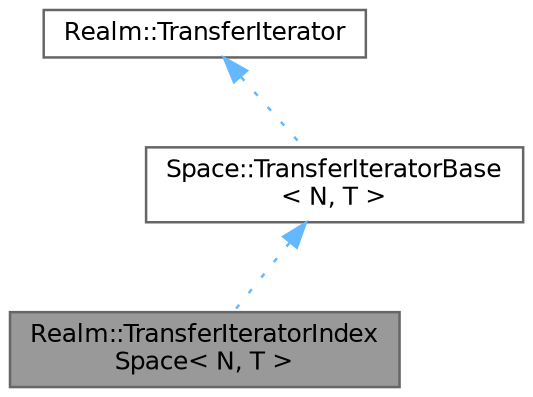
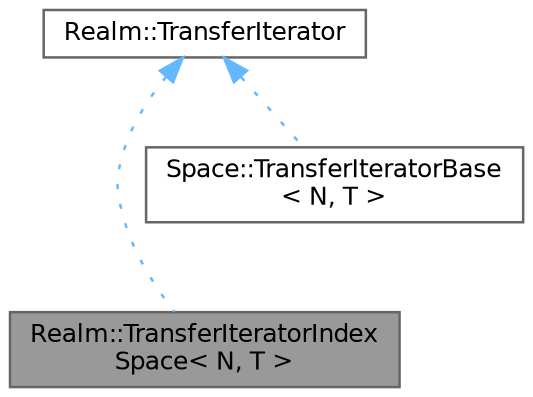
(262, 277) -> (118, 195)
